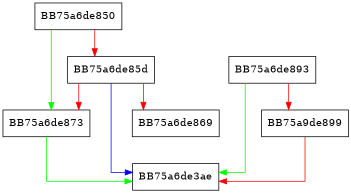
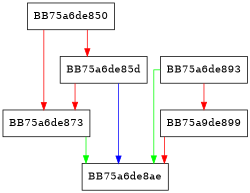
(51, 66) -> (44, 66)
(176, 123) -> none
(176, 177) -> (125, 177)
